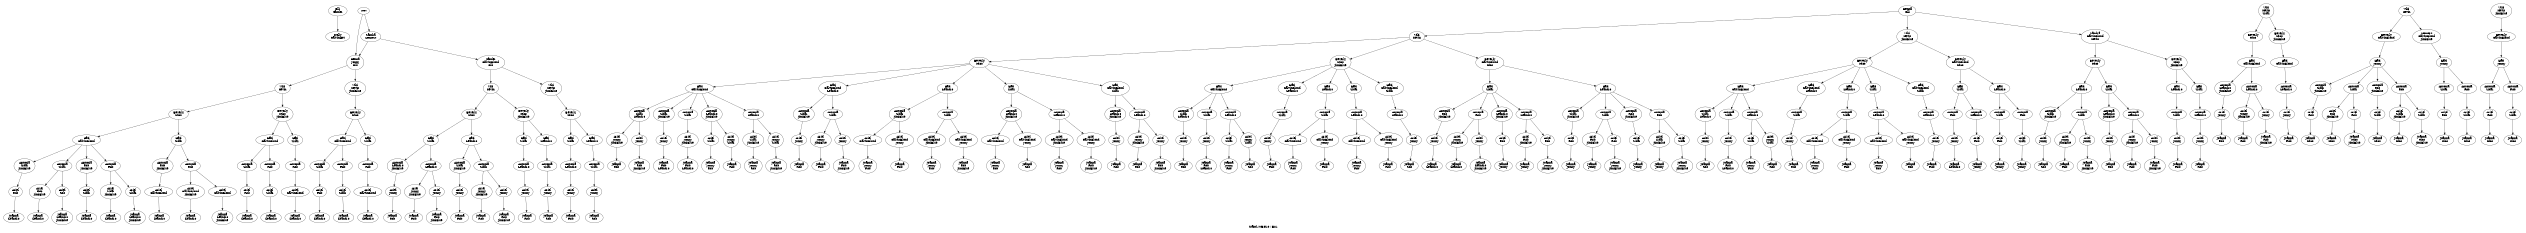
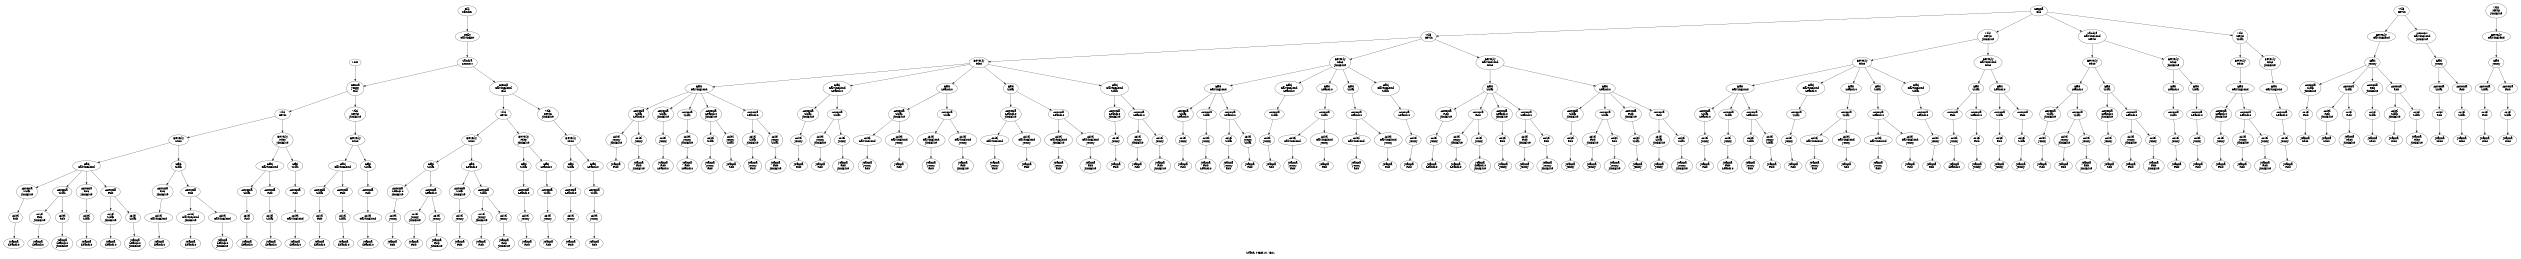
(367, 22) -> (467, 49)
none -> (2139, 24)
(491, 62) -> (503, 88)
